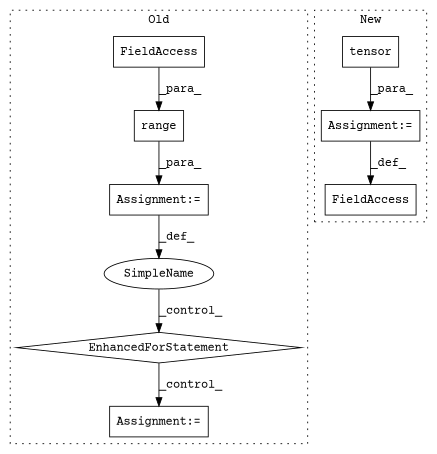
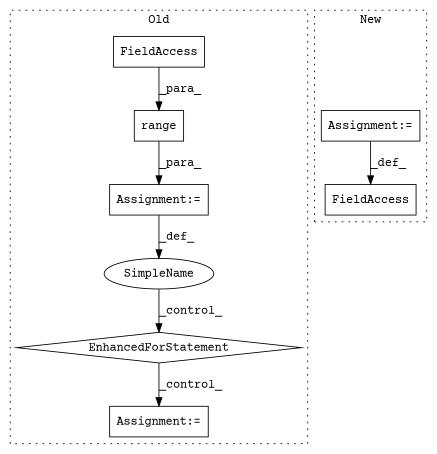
(371, 52) -> none
